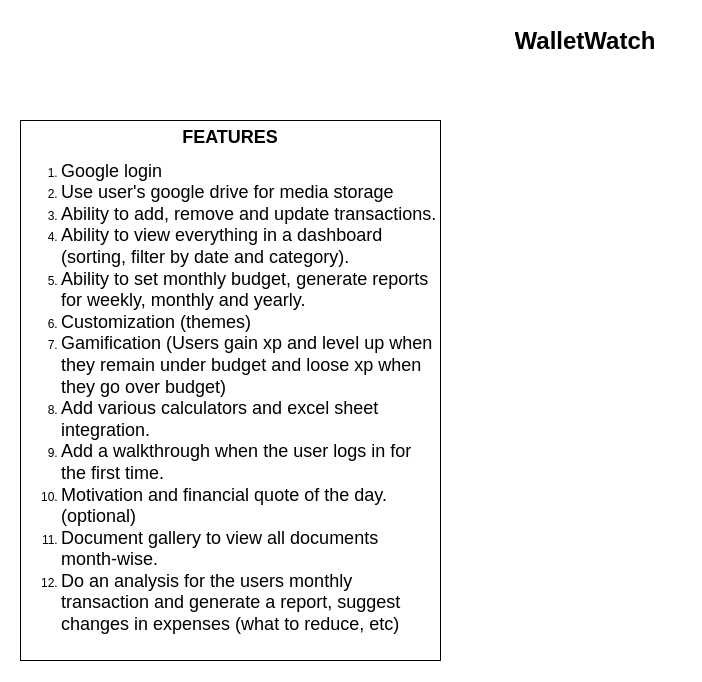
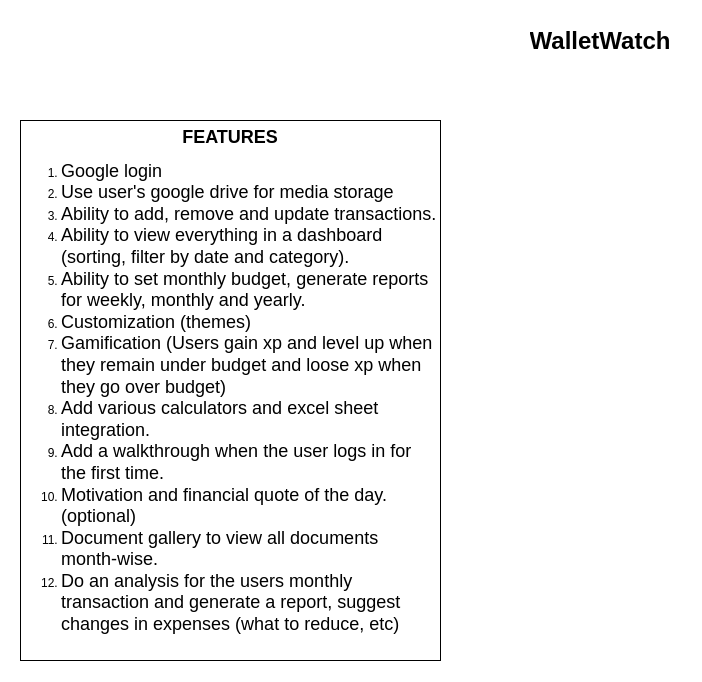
(586, 41) -> (601, 41)
